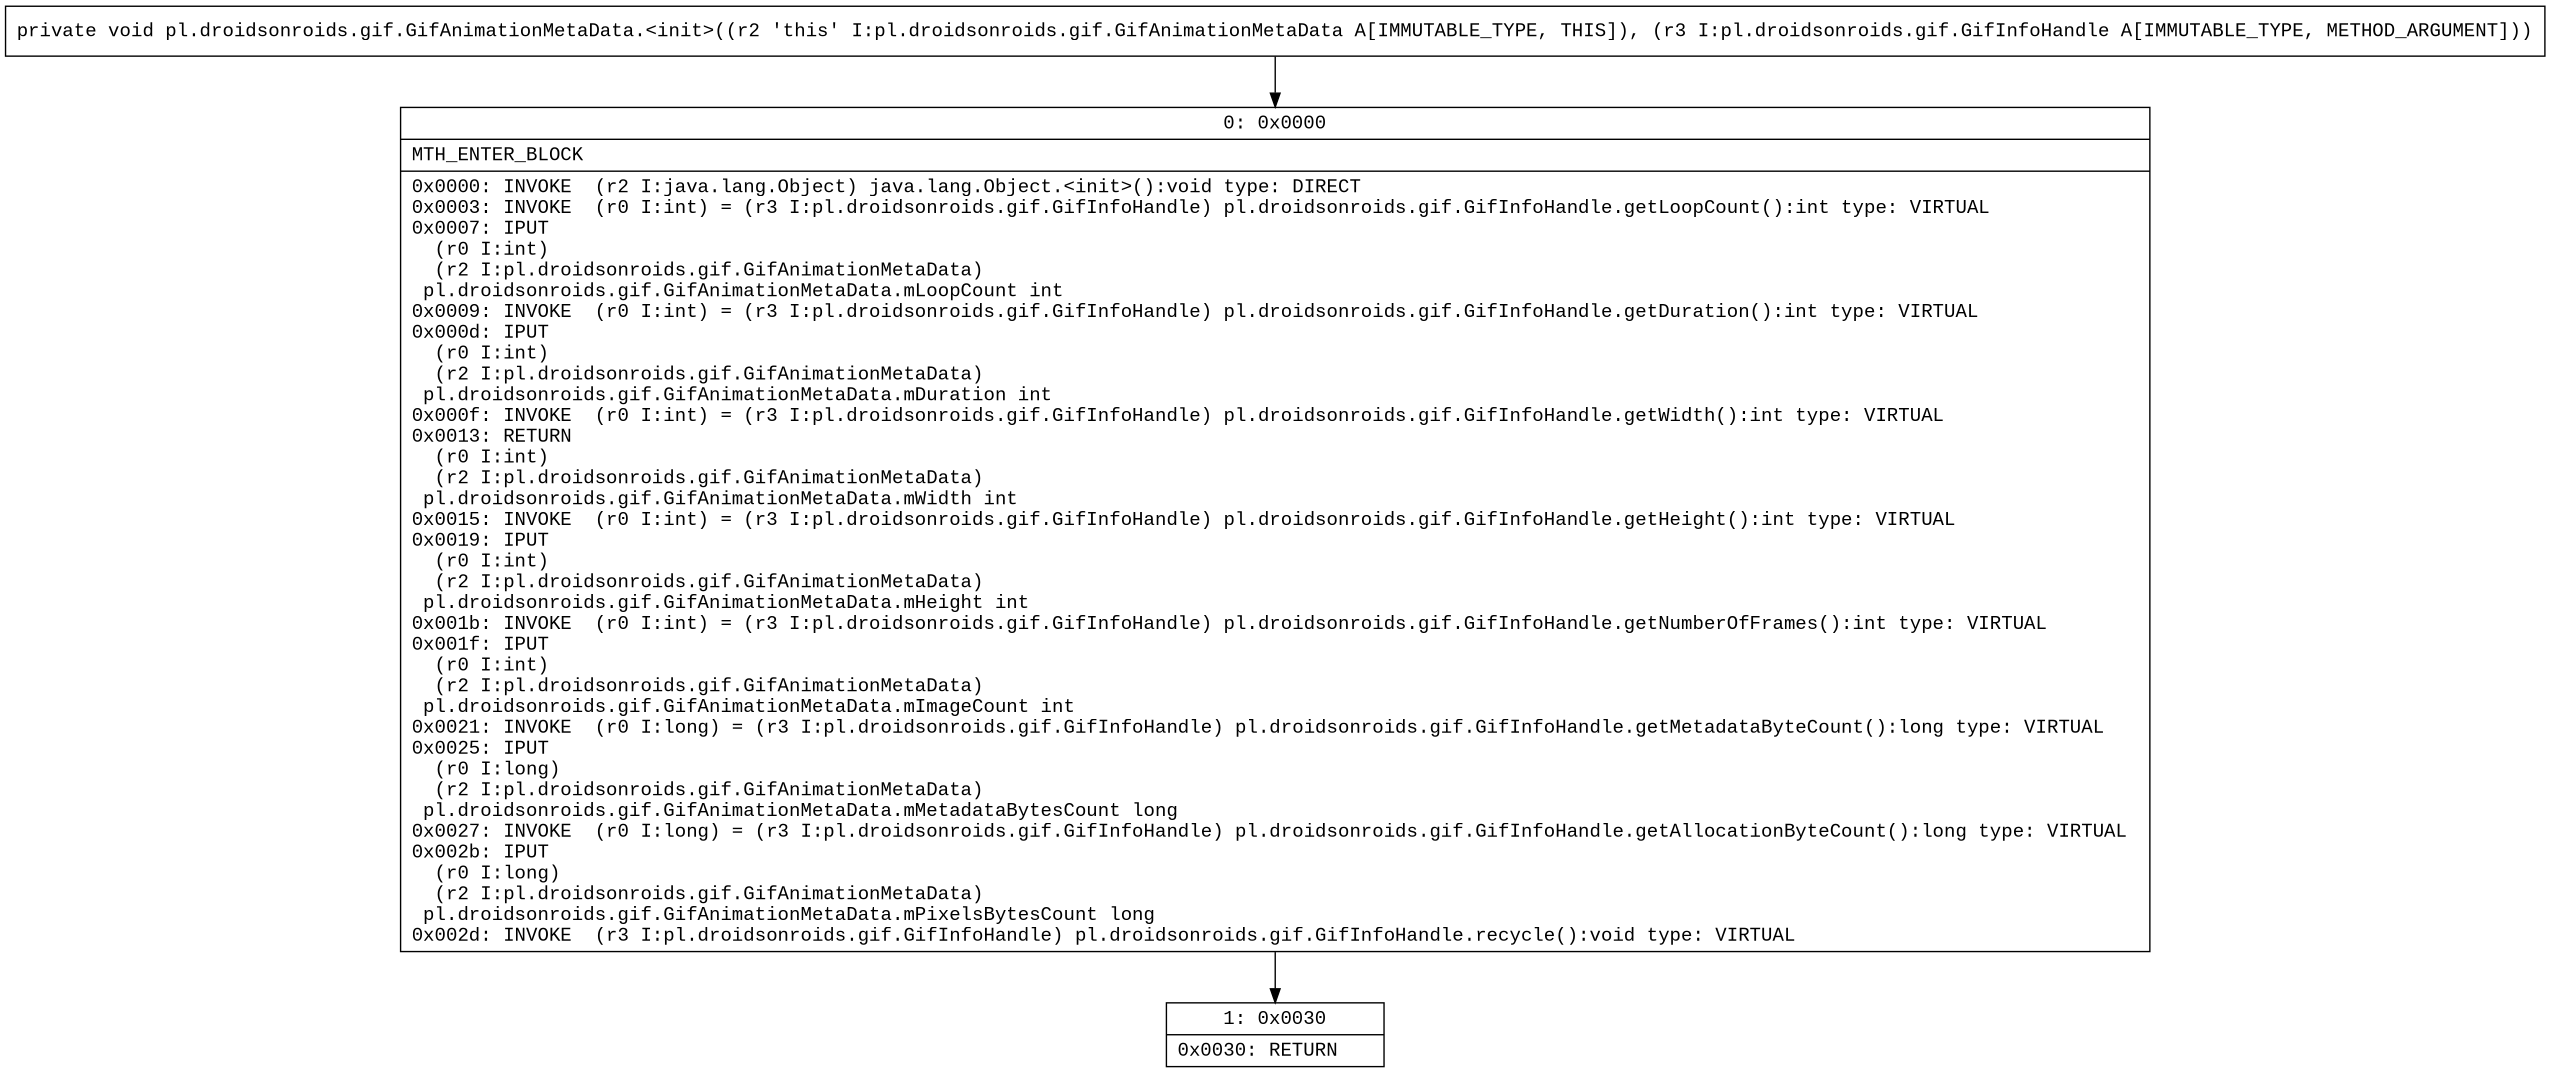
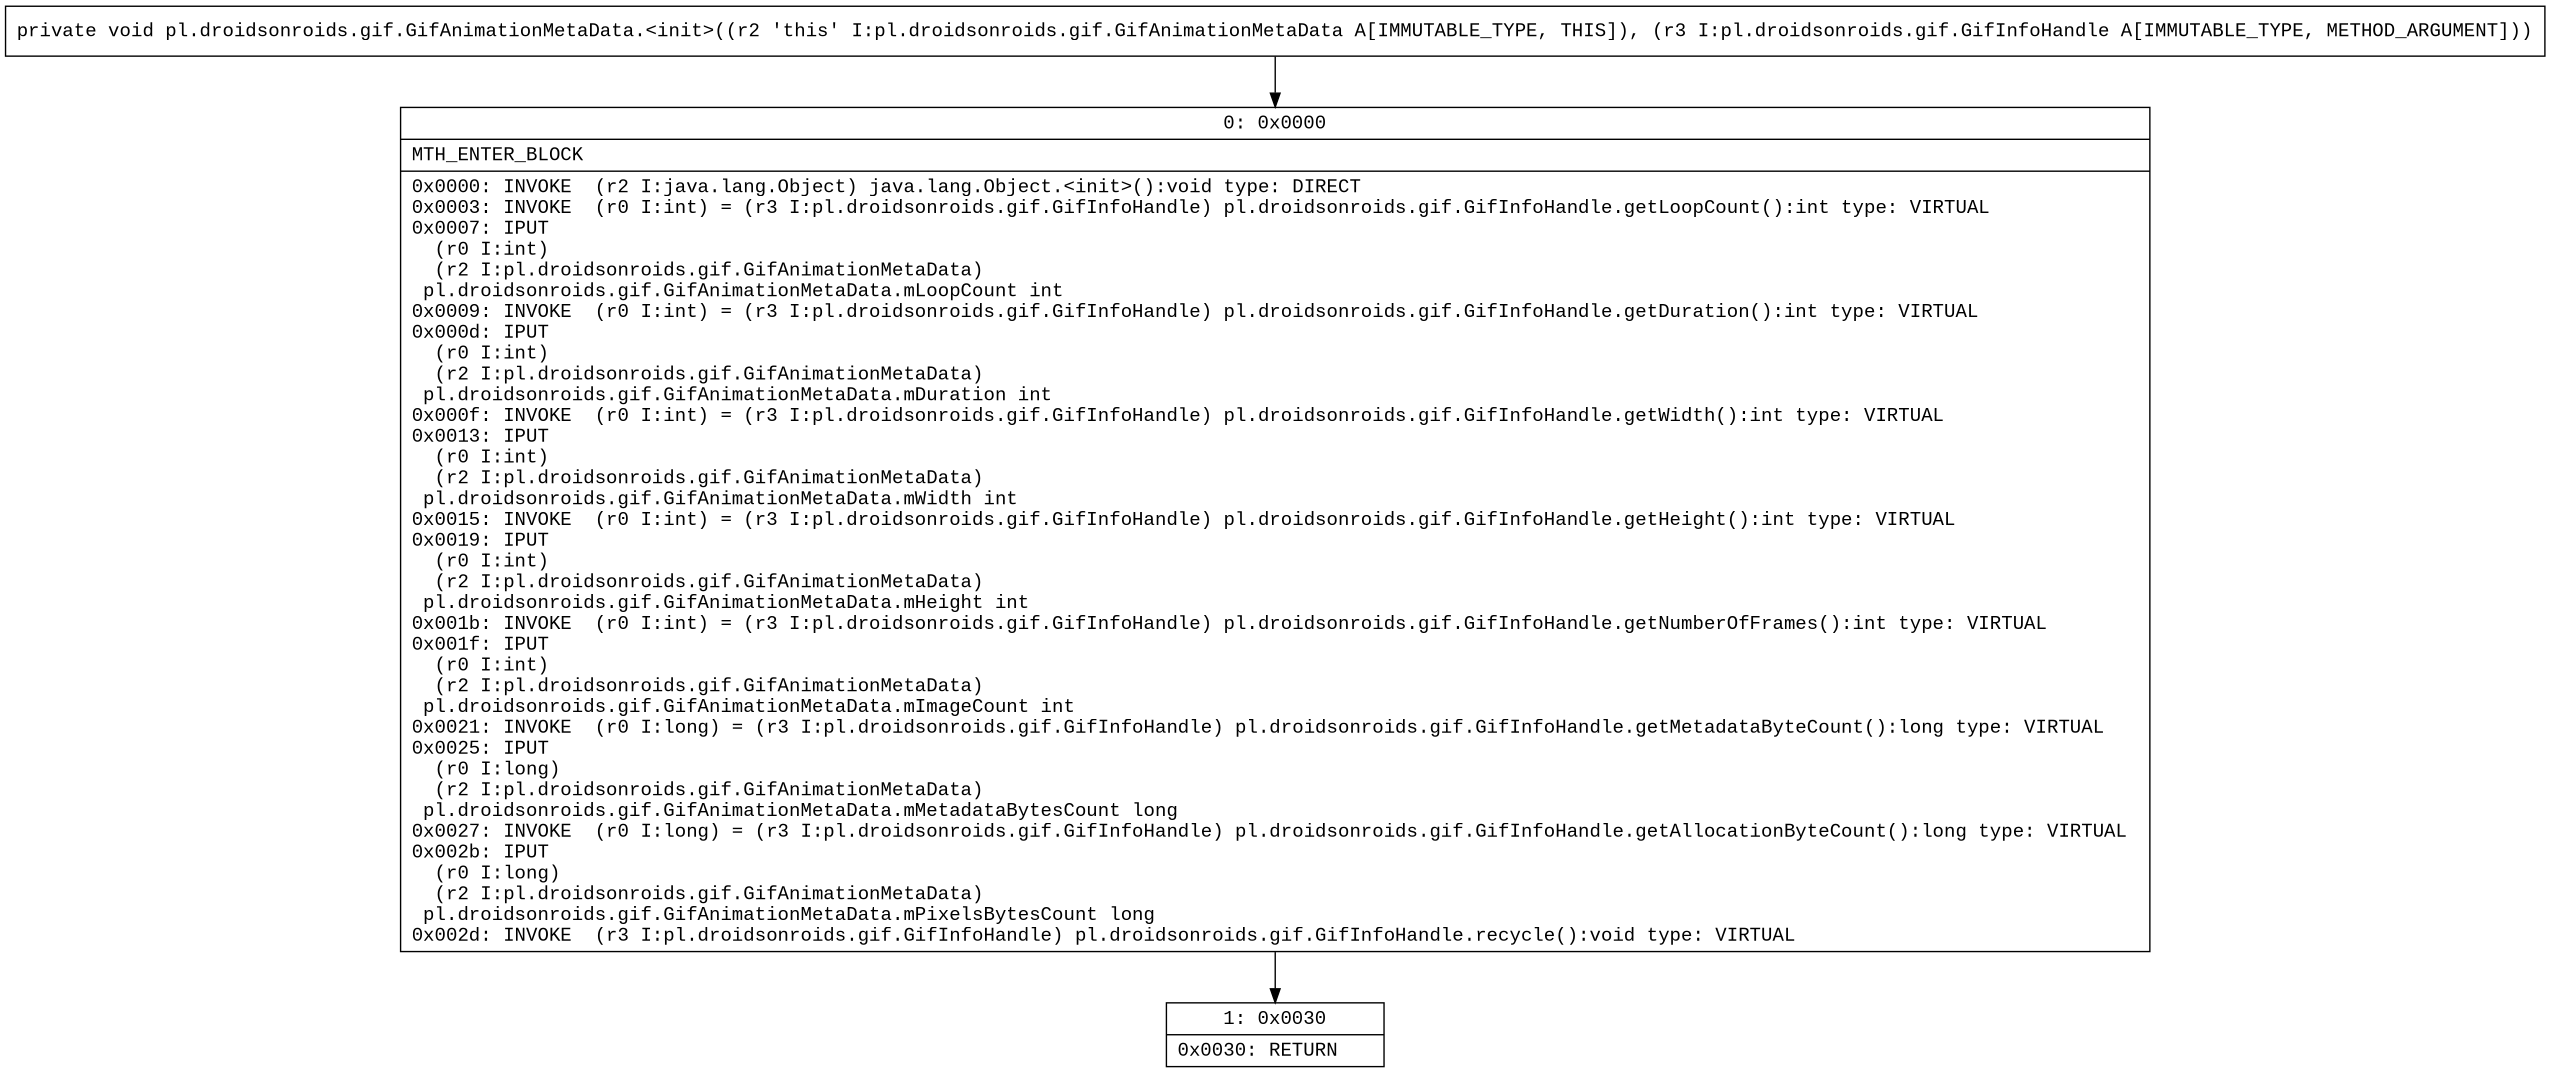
(504, 436) -> (492, 436)
